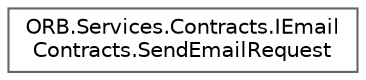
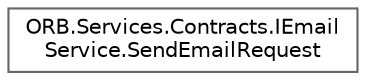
(183, 40) -> (183, 40)
